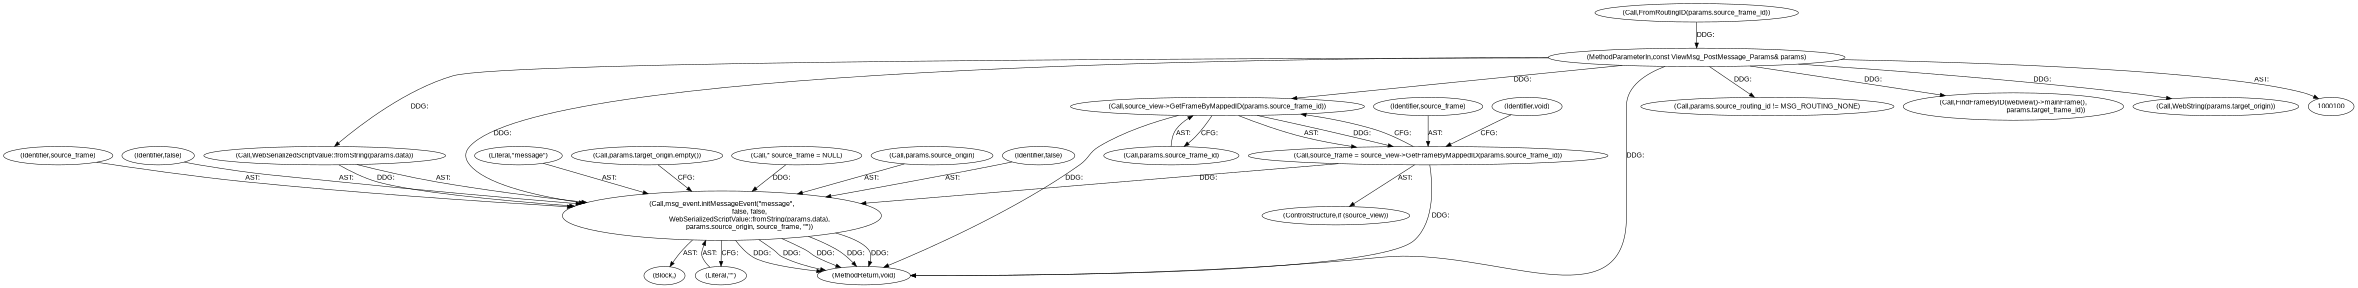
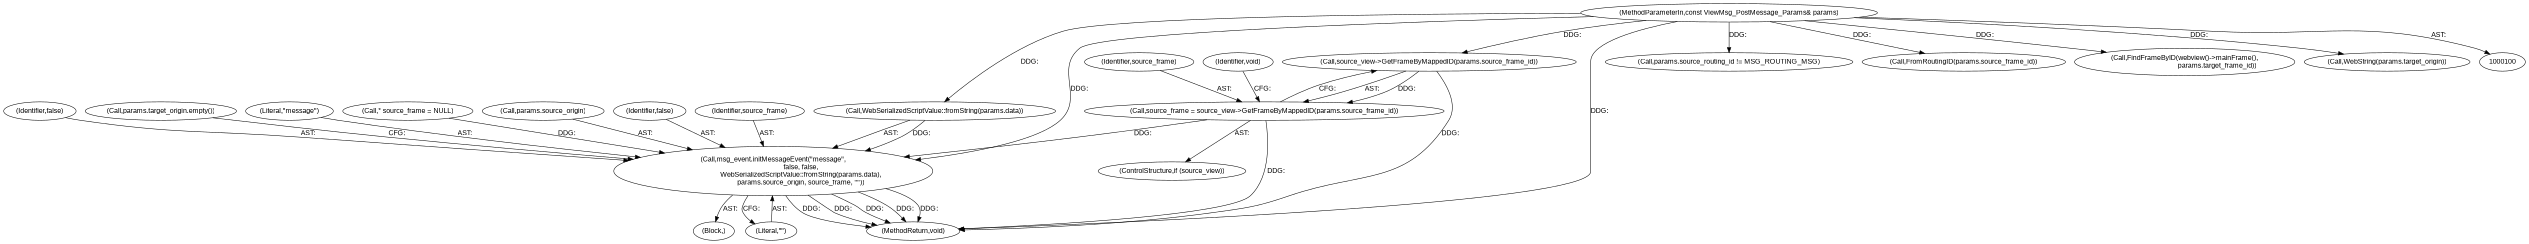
(1697, 33) -> (1845, 37)
(1767, 107) -> (1729, 62)
(1171, 156) -> none
